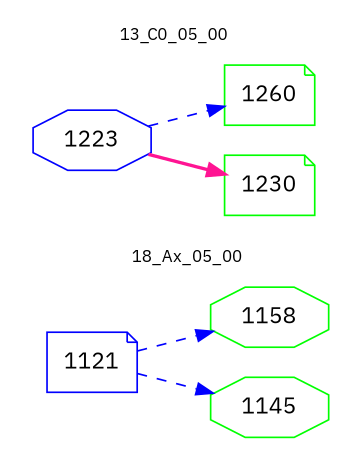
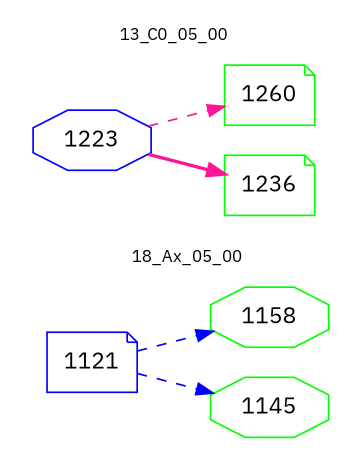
(178, 118) -> (178, 118)
(270, 185) -> (270, 185)
